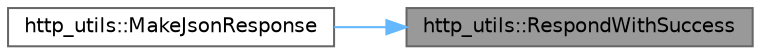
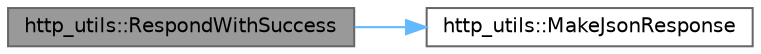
(360, 27) -> (380, 27)
